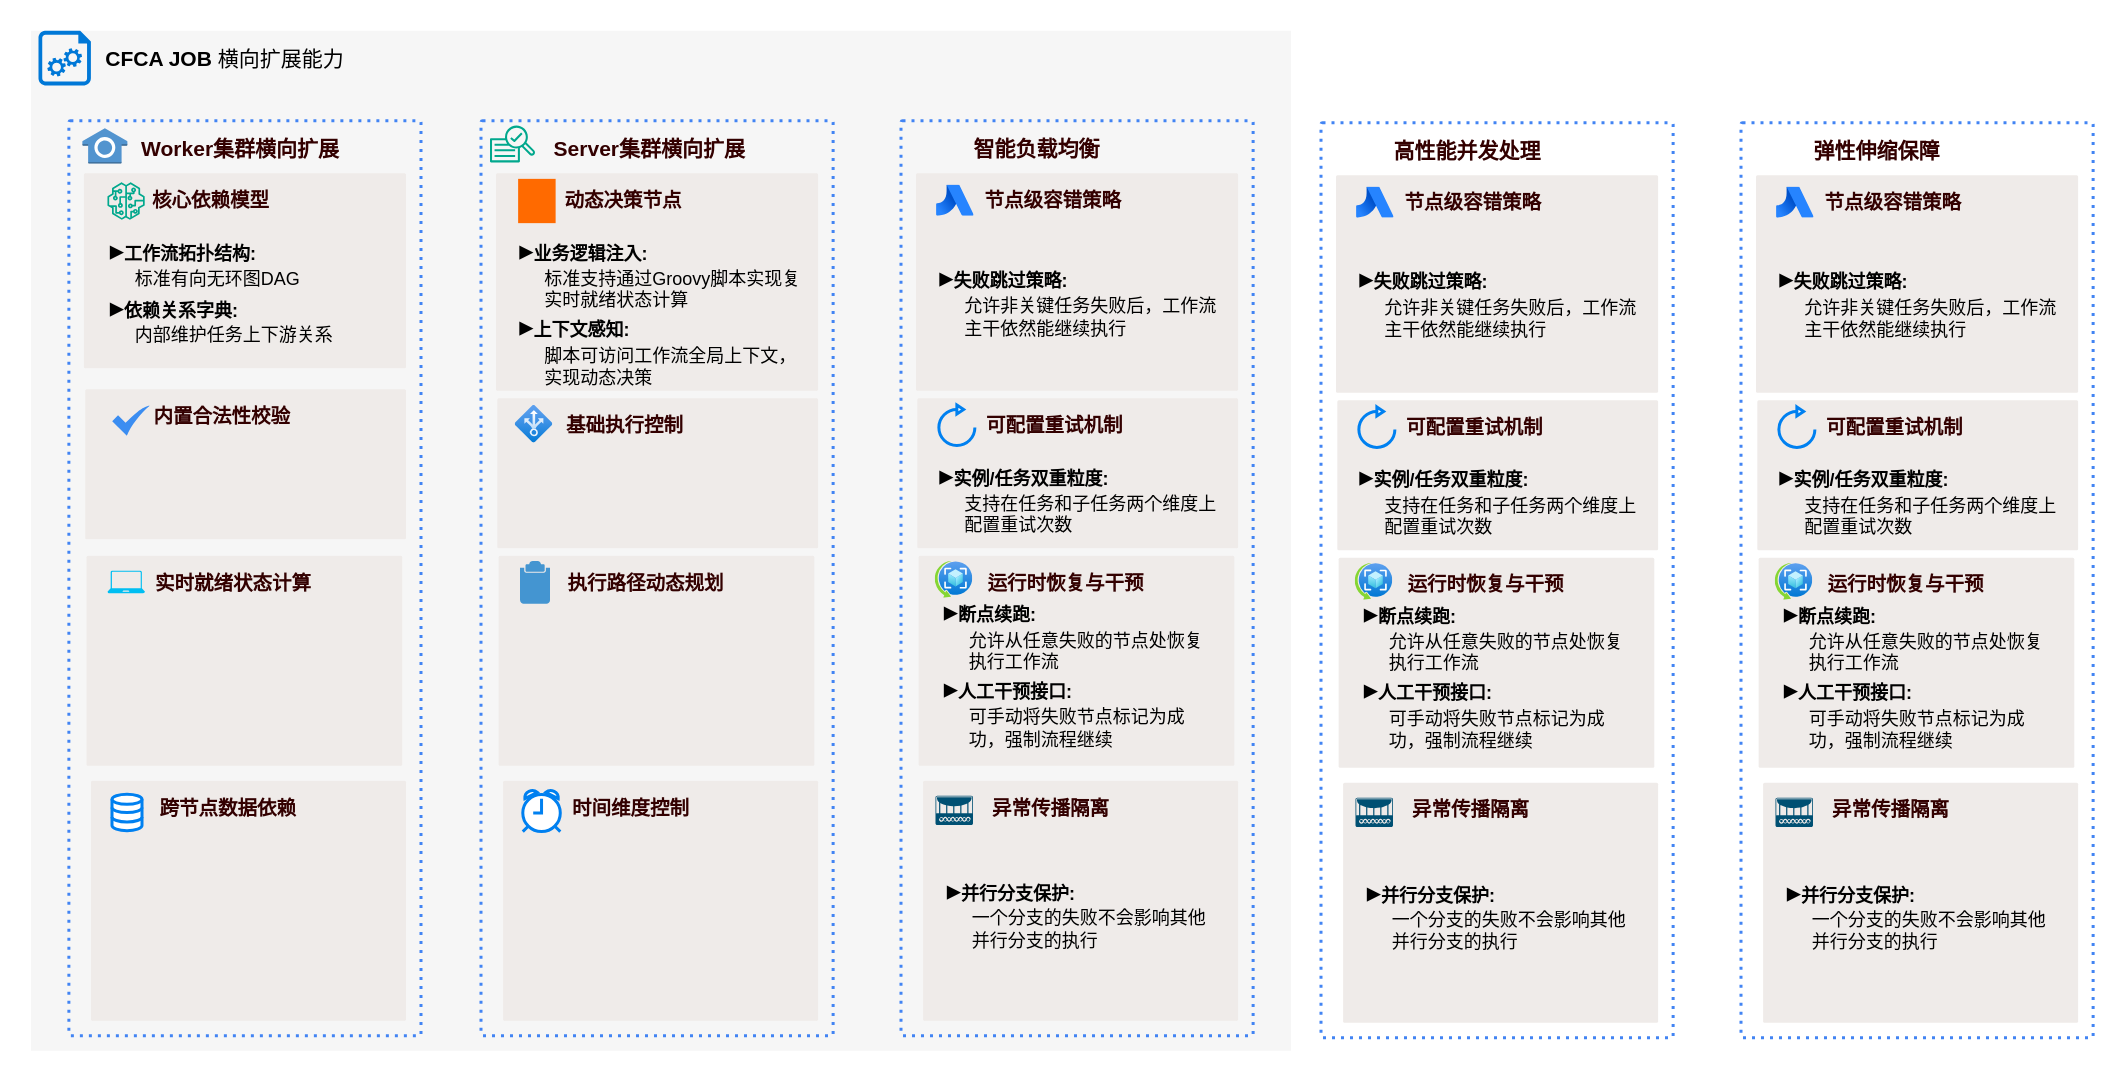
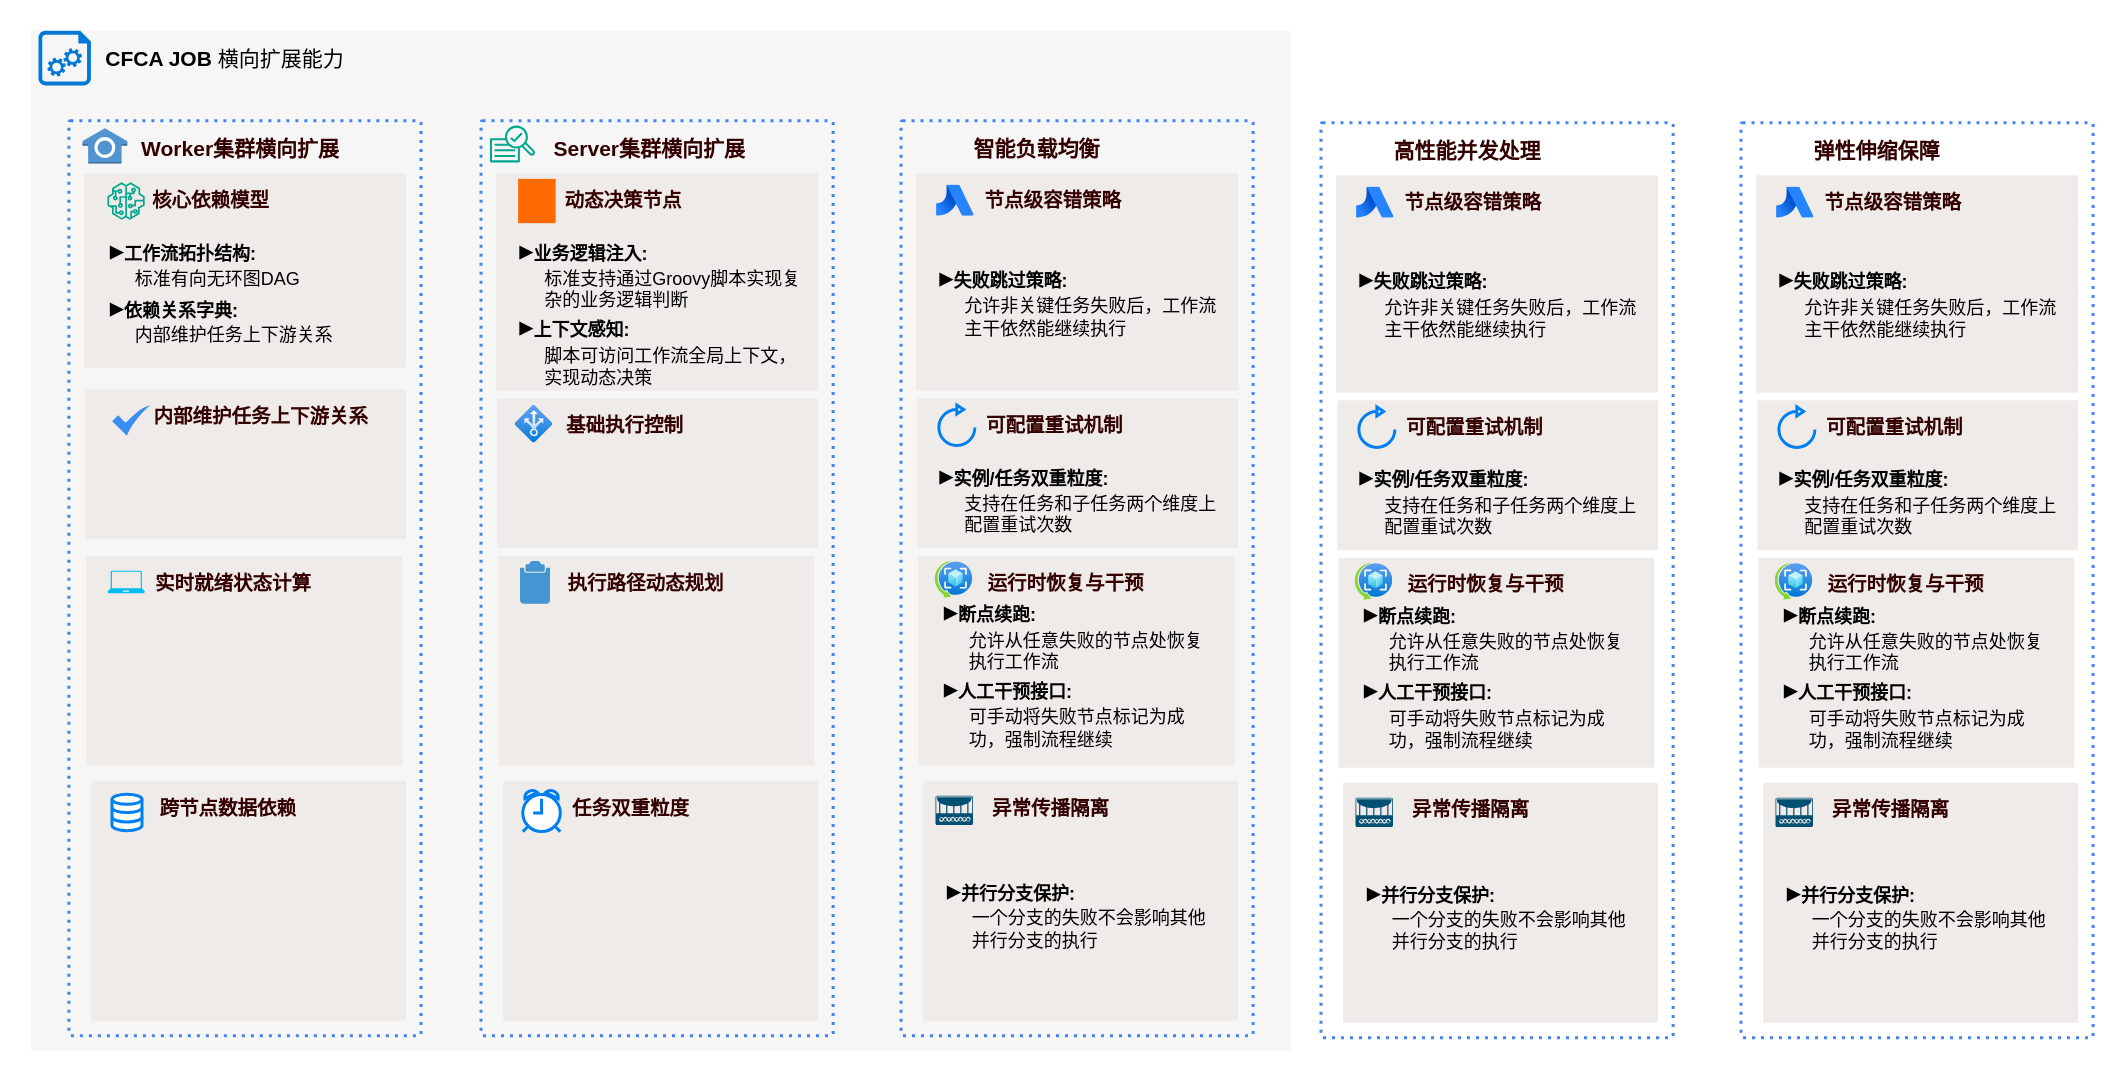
(664, 322) -> (664, 322)
(163, 417) -> (199, 417)
(572, 808) -> (572, 808)
